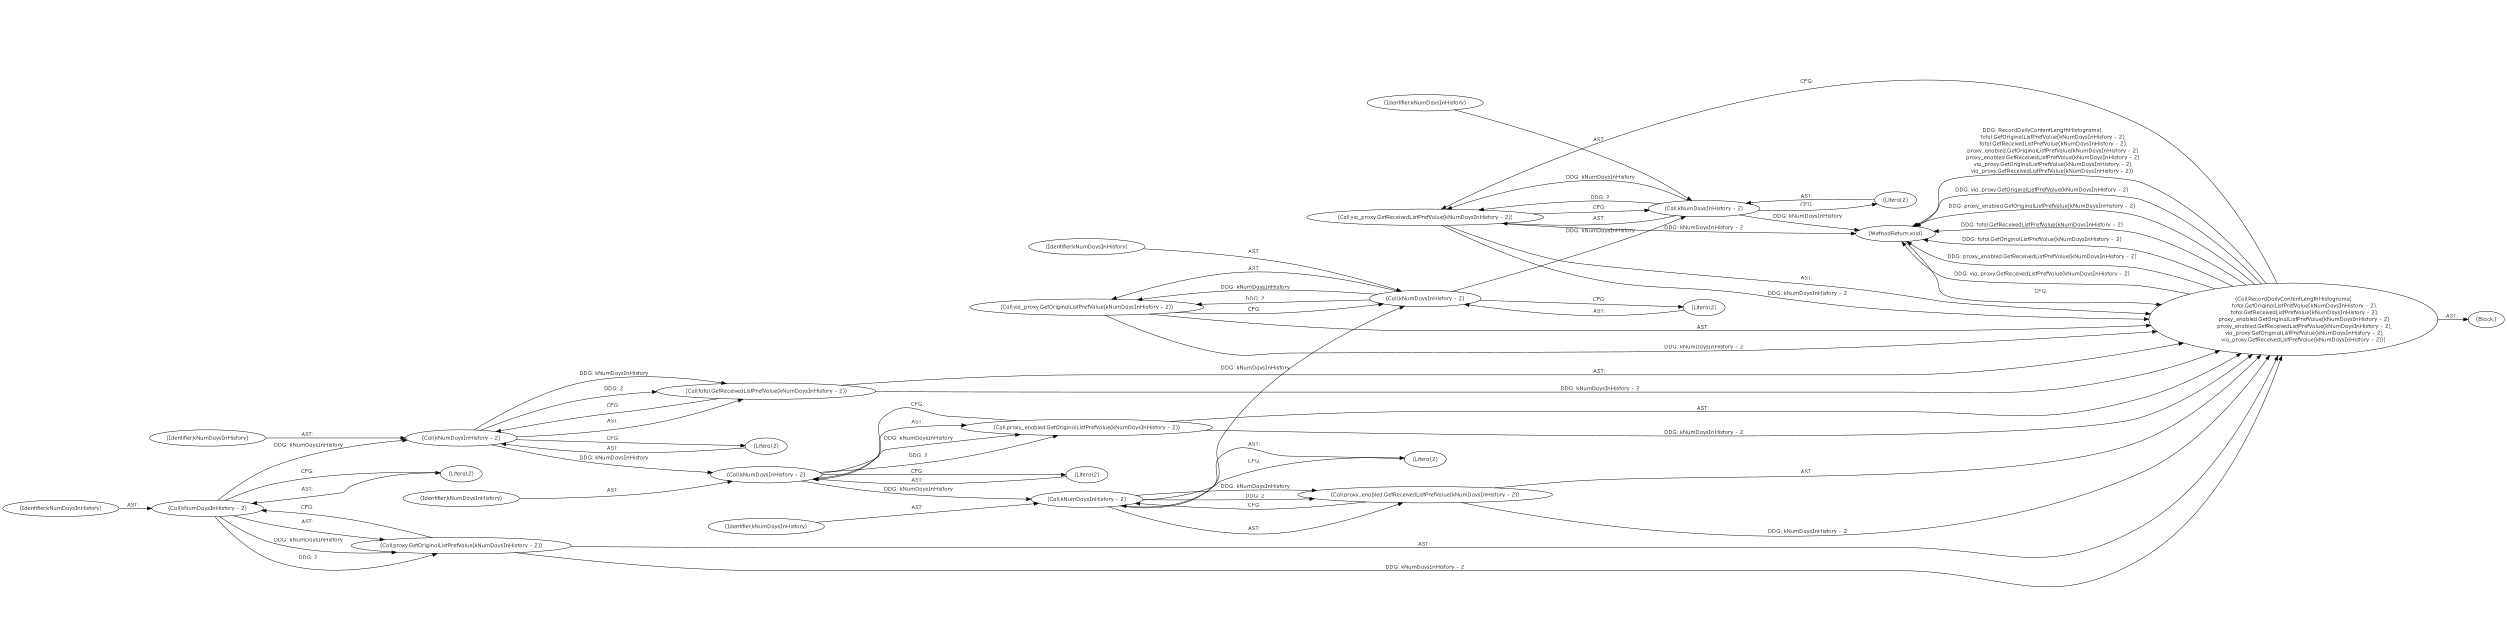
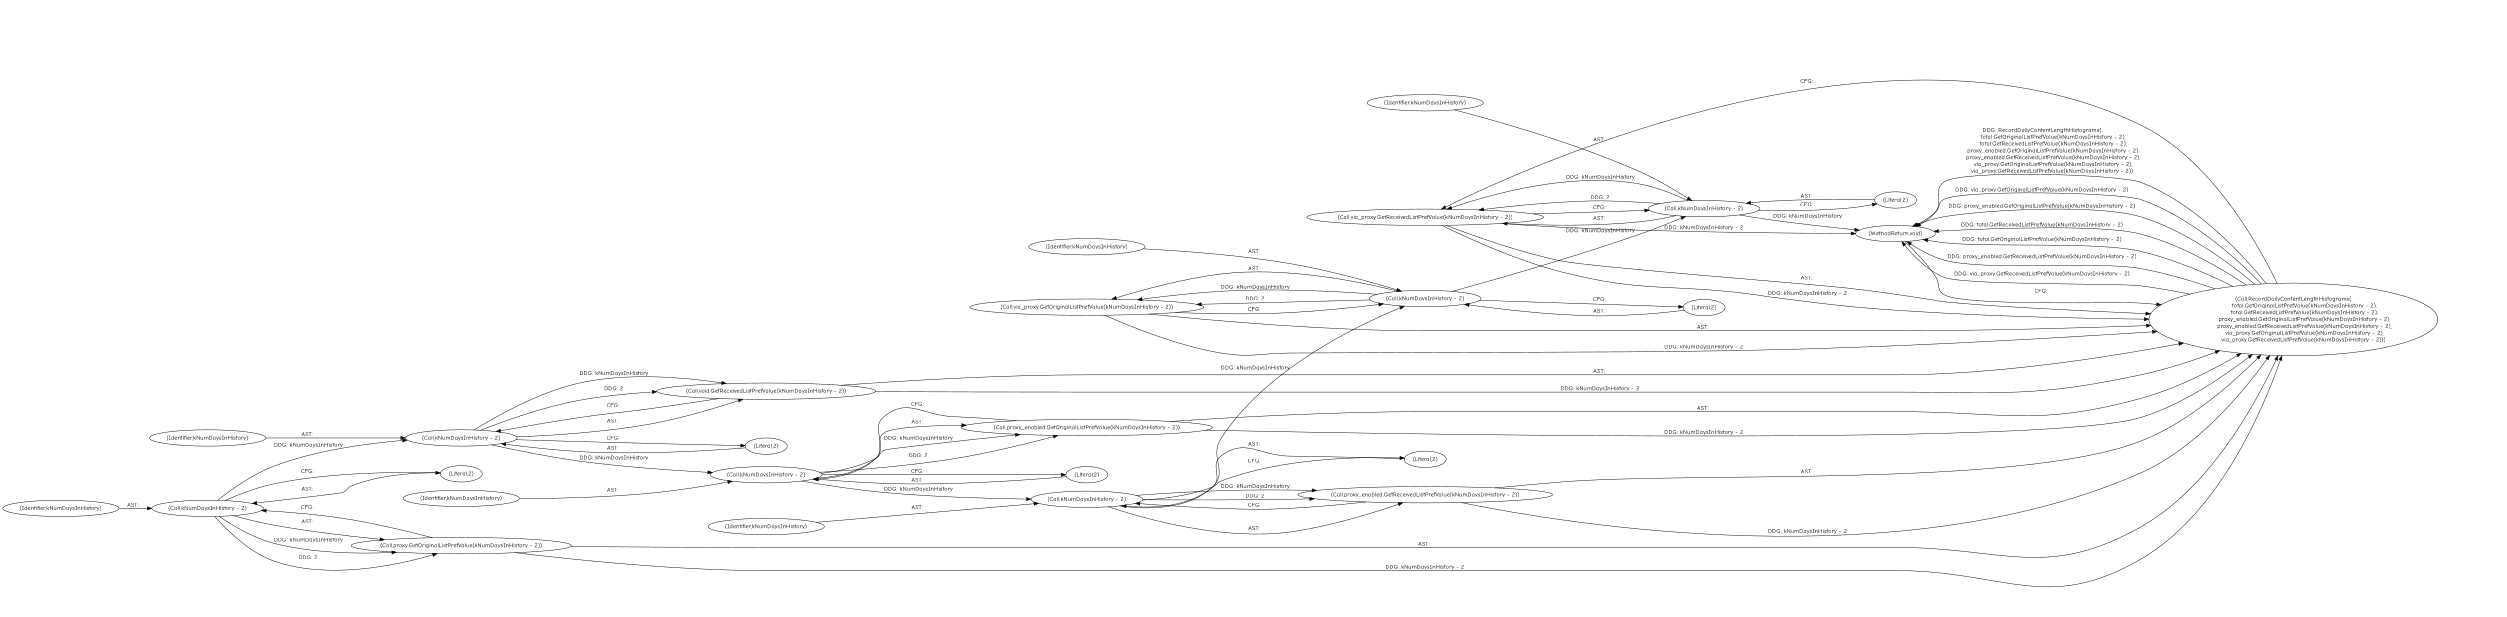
(2486, 319) -> none
(766, 391) -> (766, 391)
